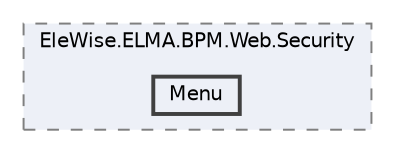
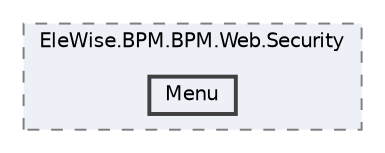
(198, 42) -> (193, 42)
